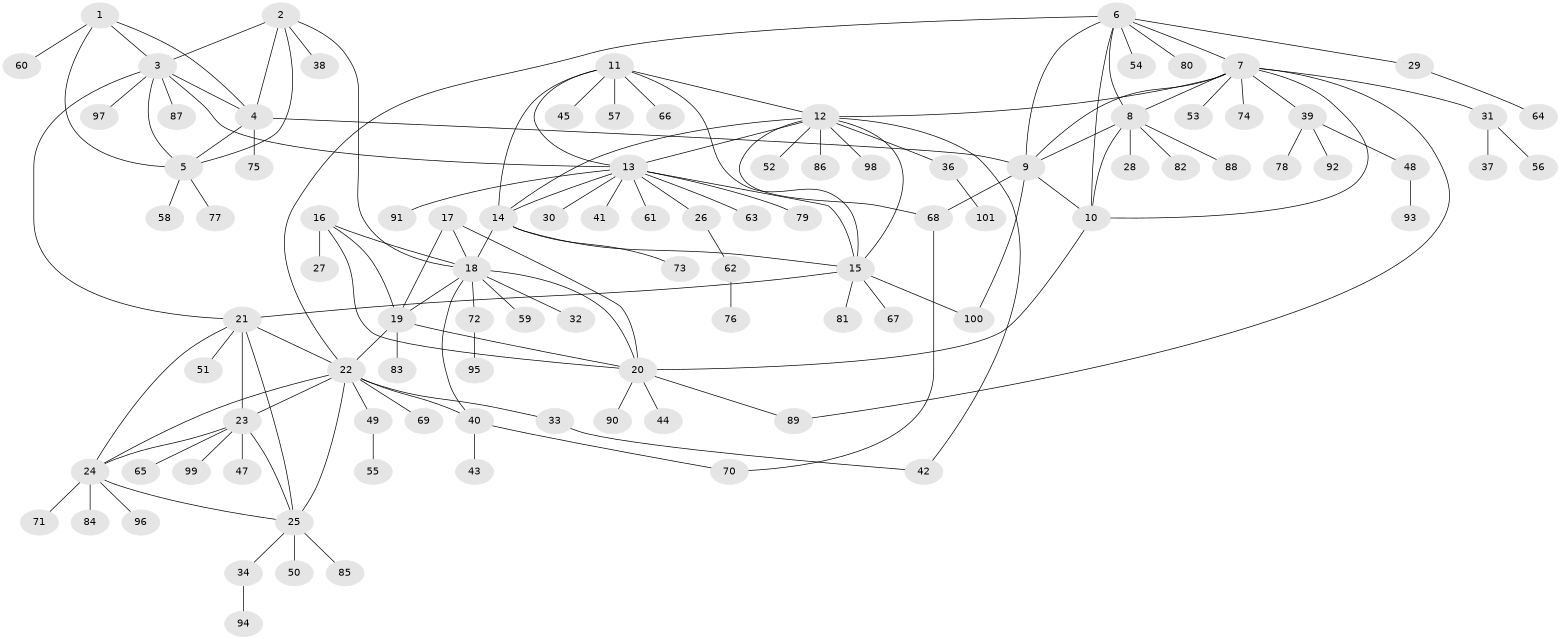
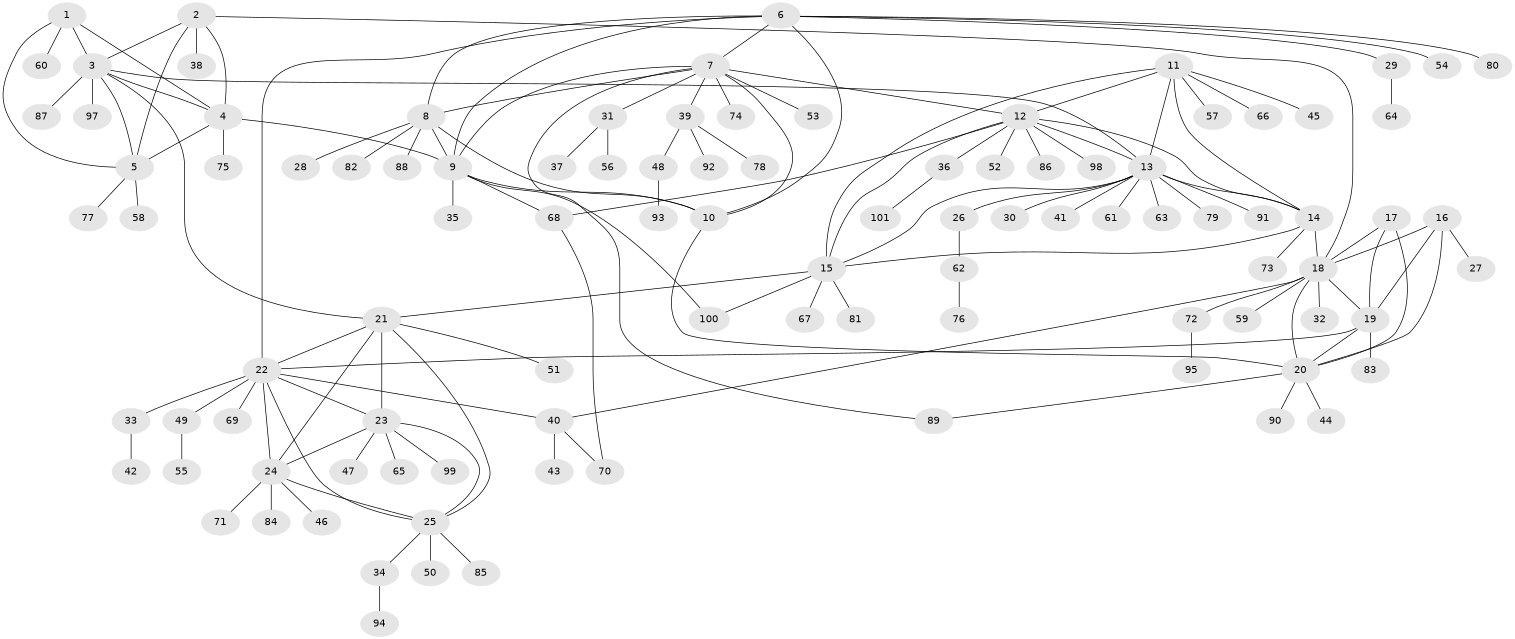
none -> (453, 218)
(1019, 241) -> none
(141, 522) -> (322, 522)
